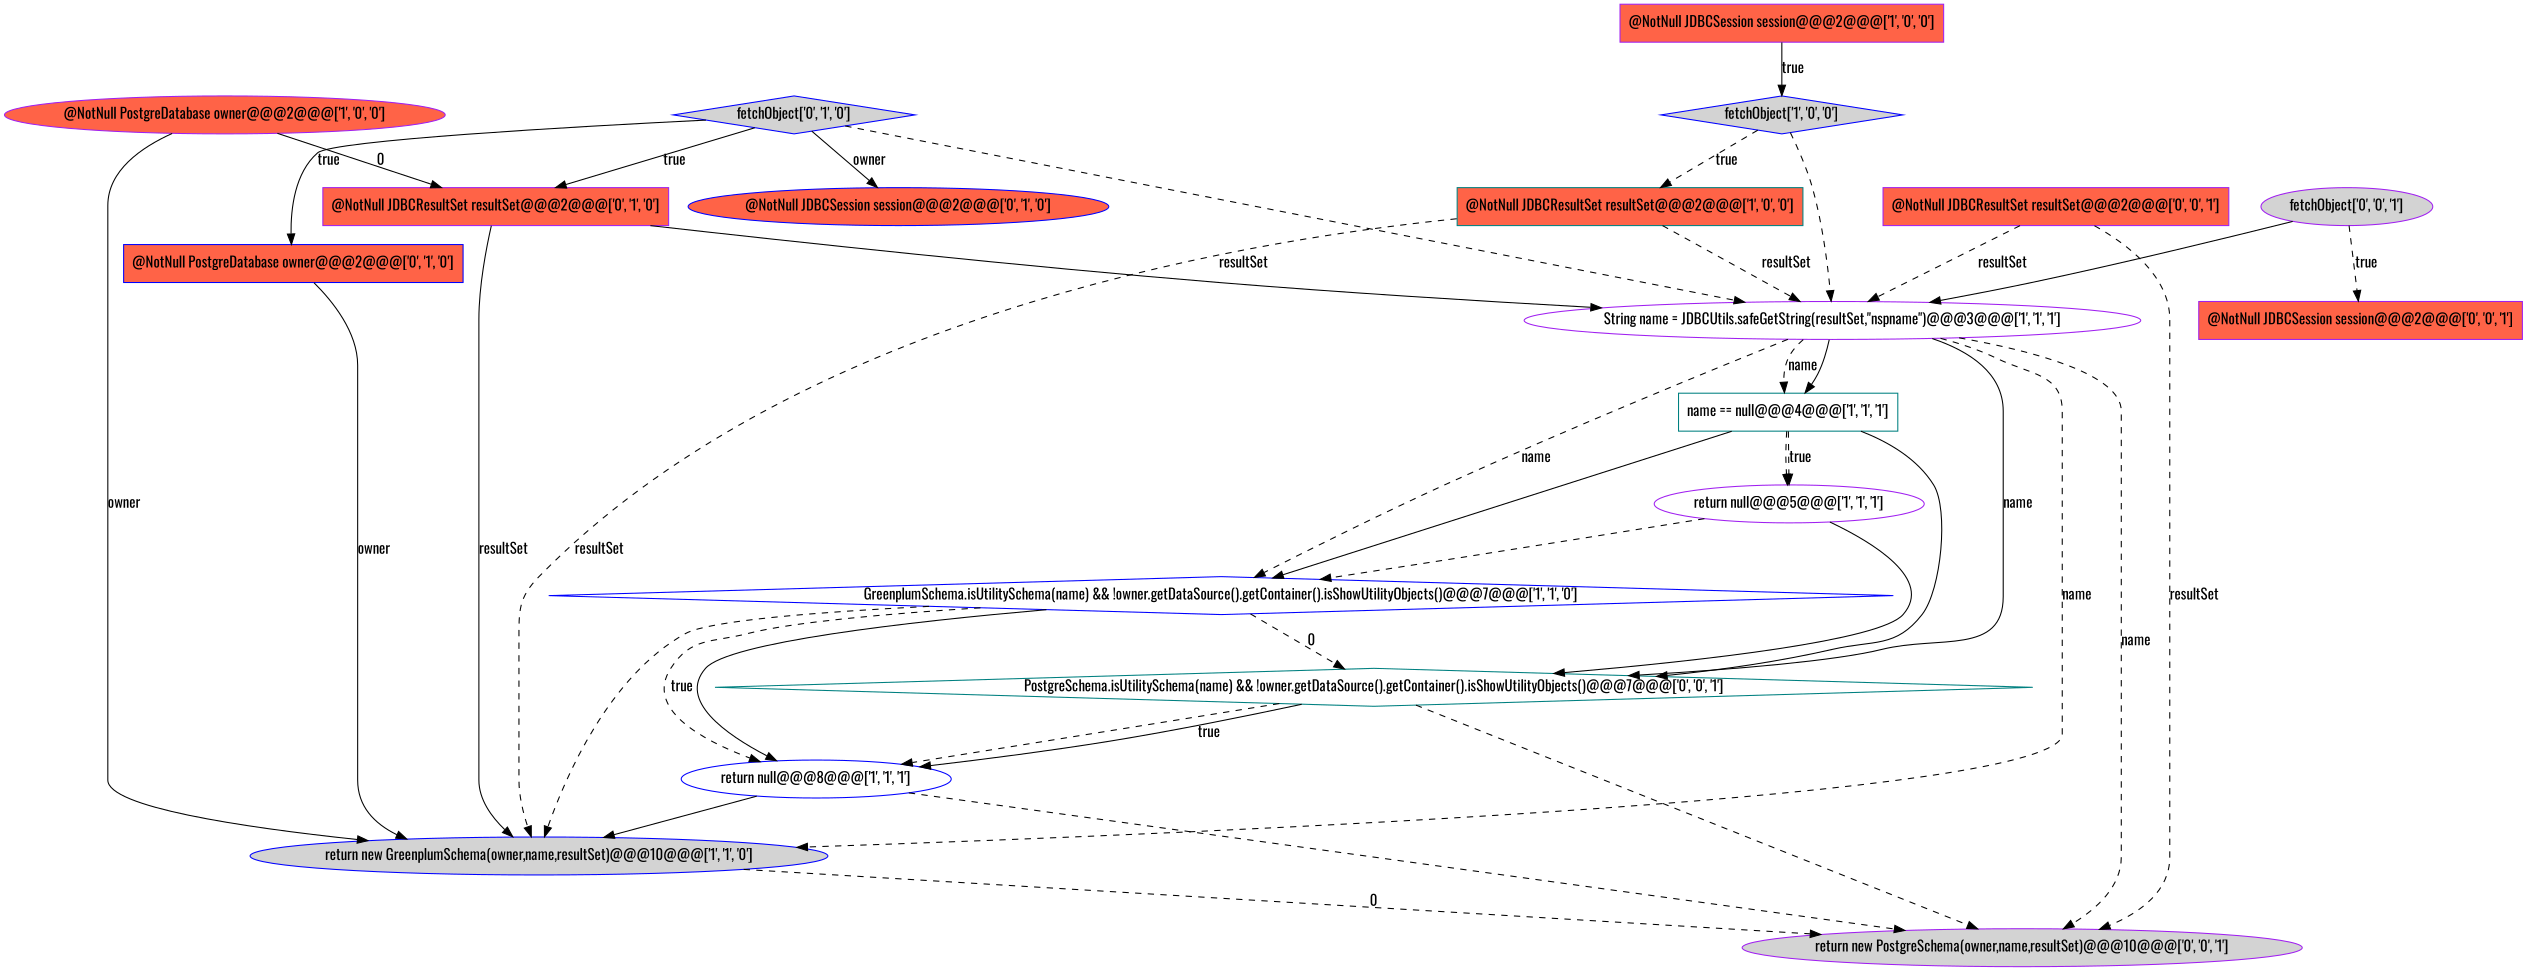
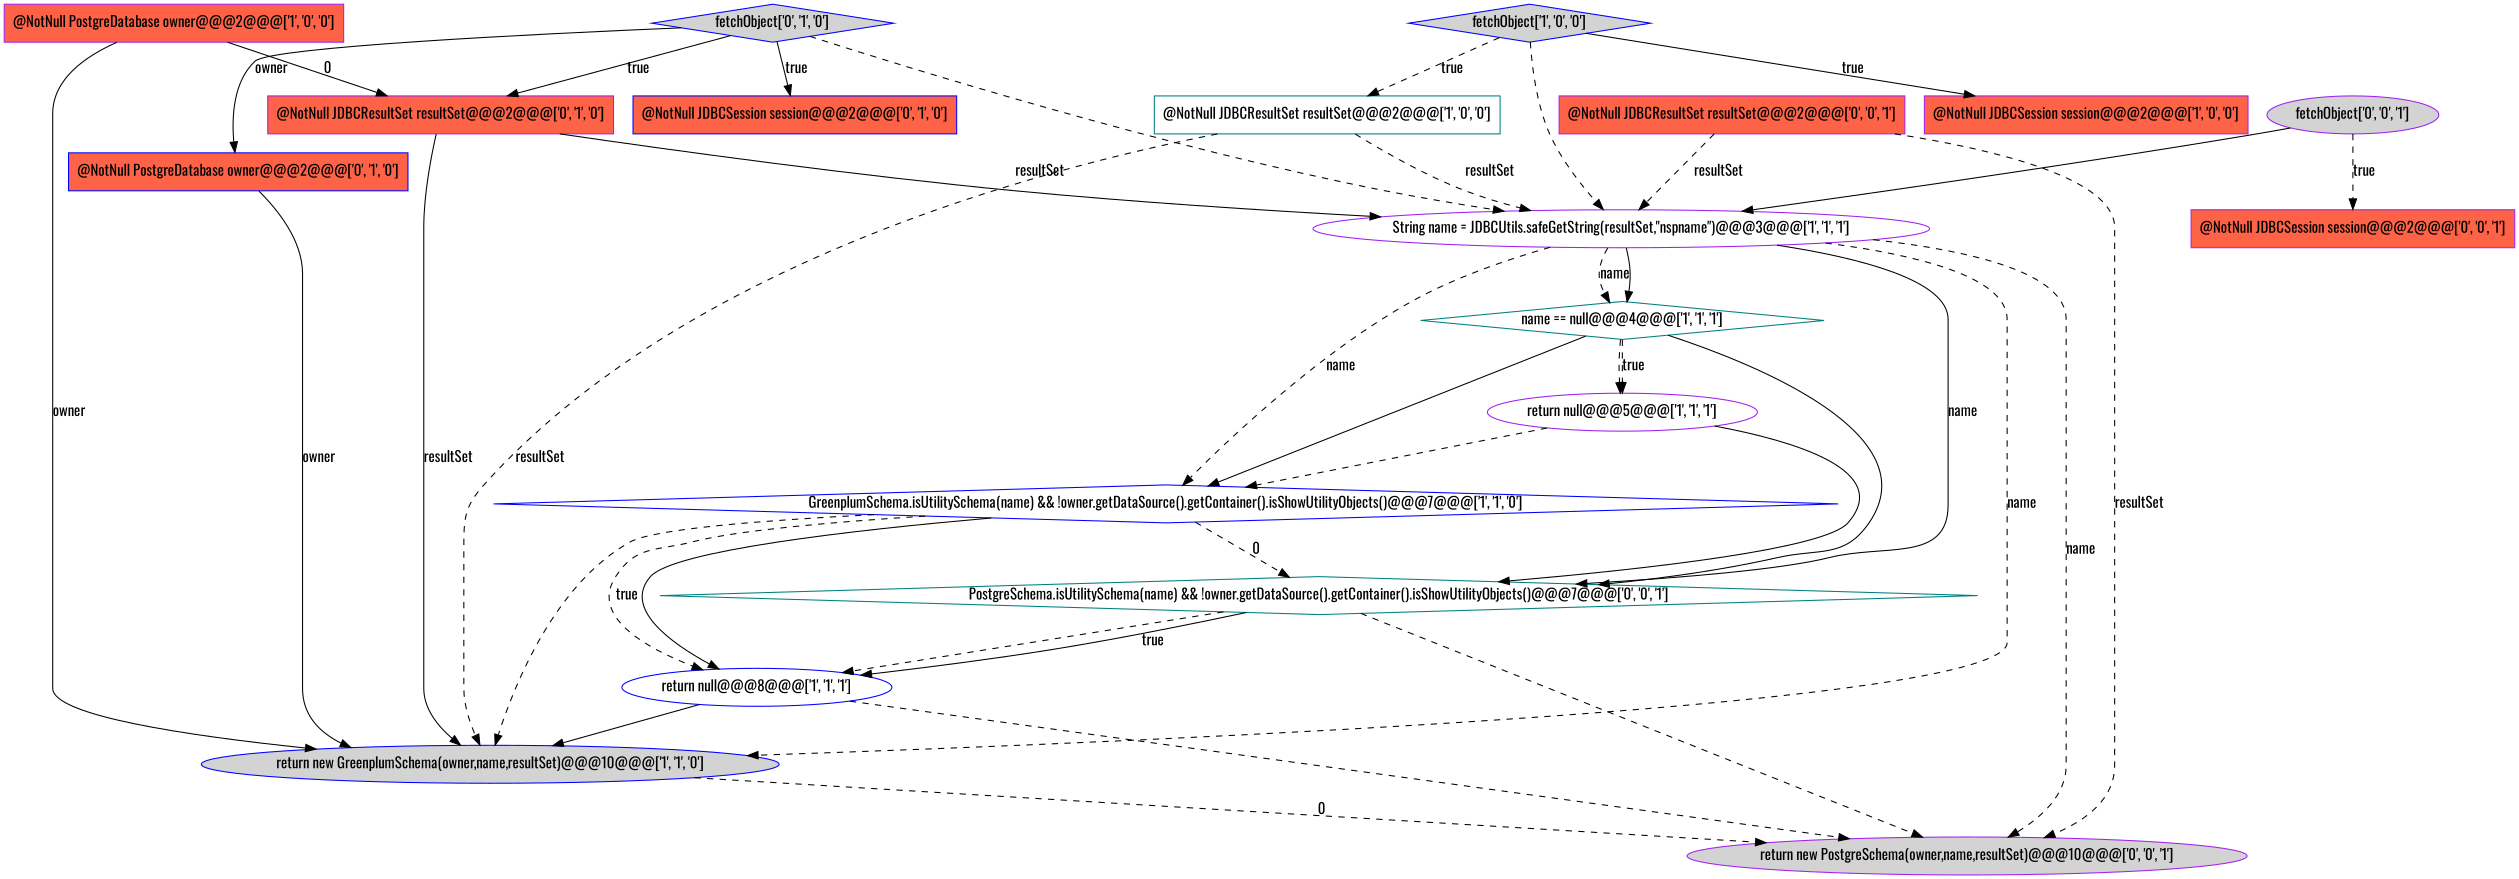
(1782, 64) -> (1775, 64)
(225, 115) -> (174, 23)
(329, 161) -> (271, 69)
(869, 161) -> (797, 69)
(898, 207) -> (795, 115)
(1630, 207) -> (1327, 115)
(1788, 412) -> (1622, 320)
